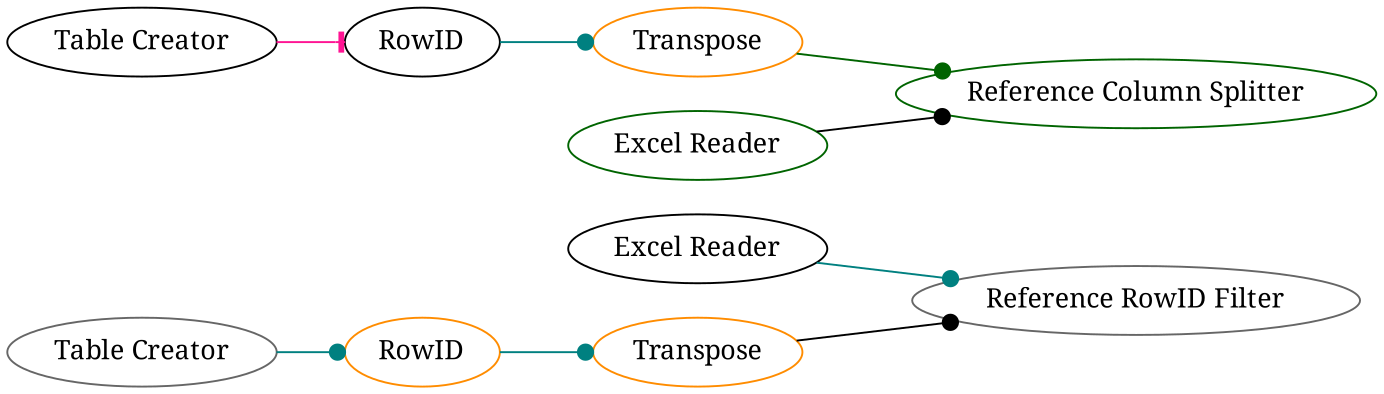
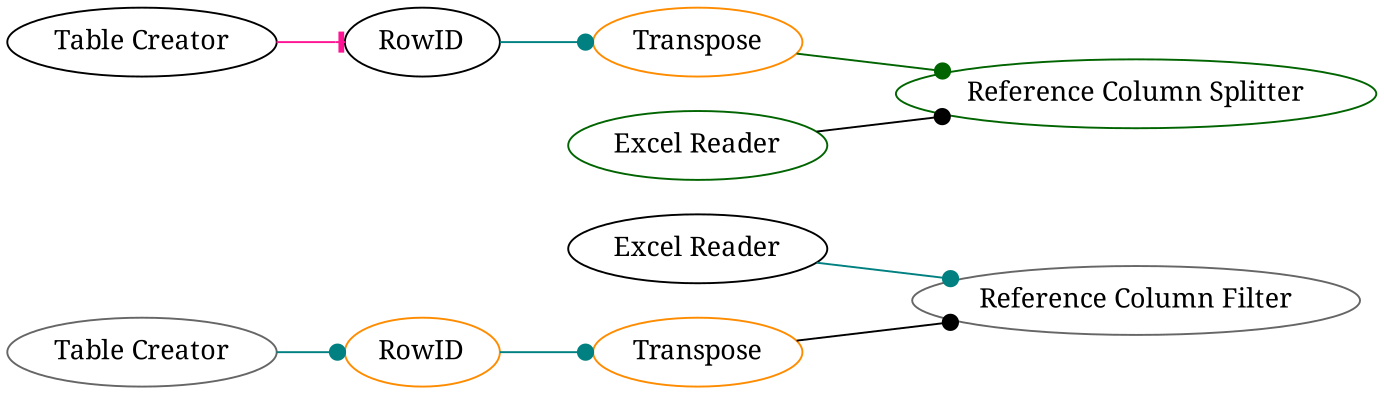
(1136, 300) -> (1136, 300)
